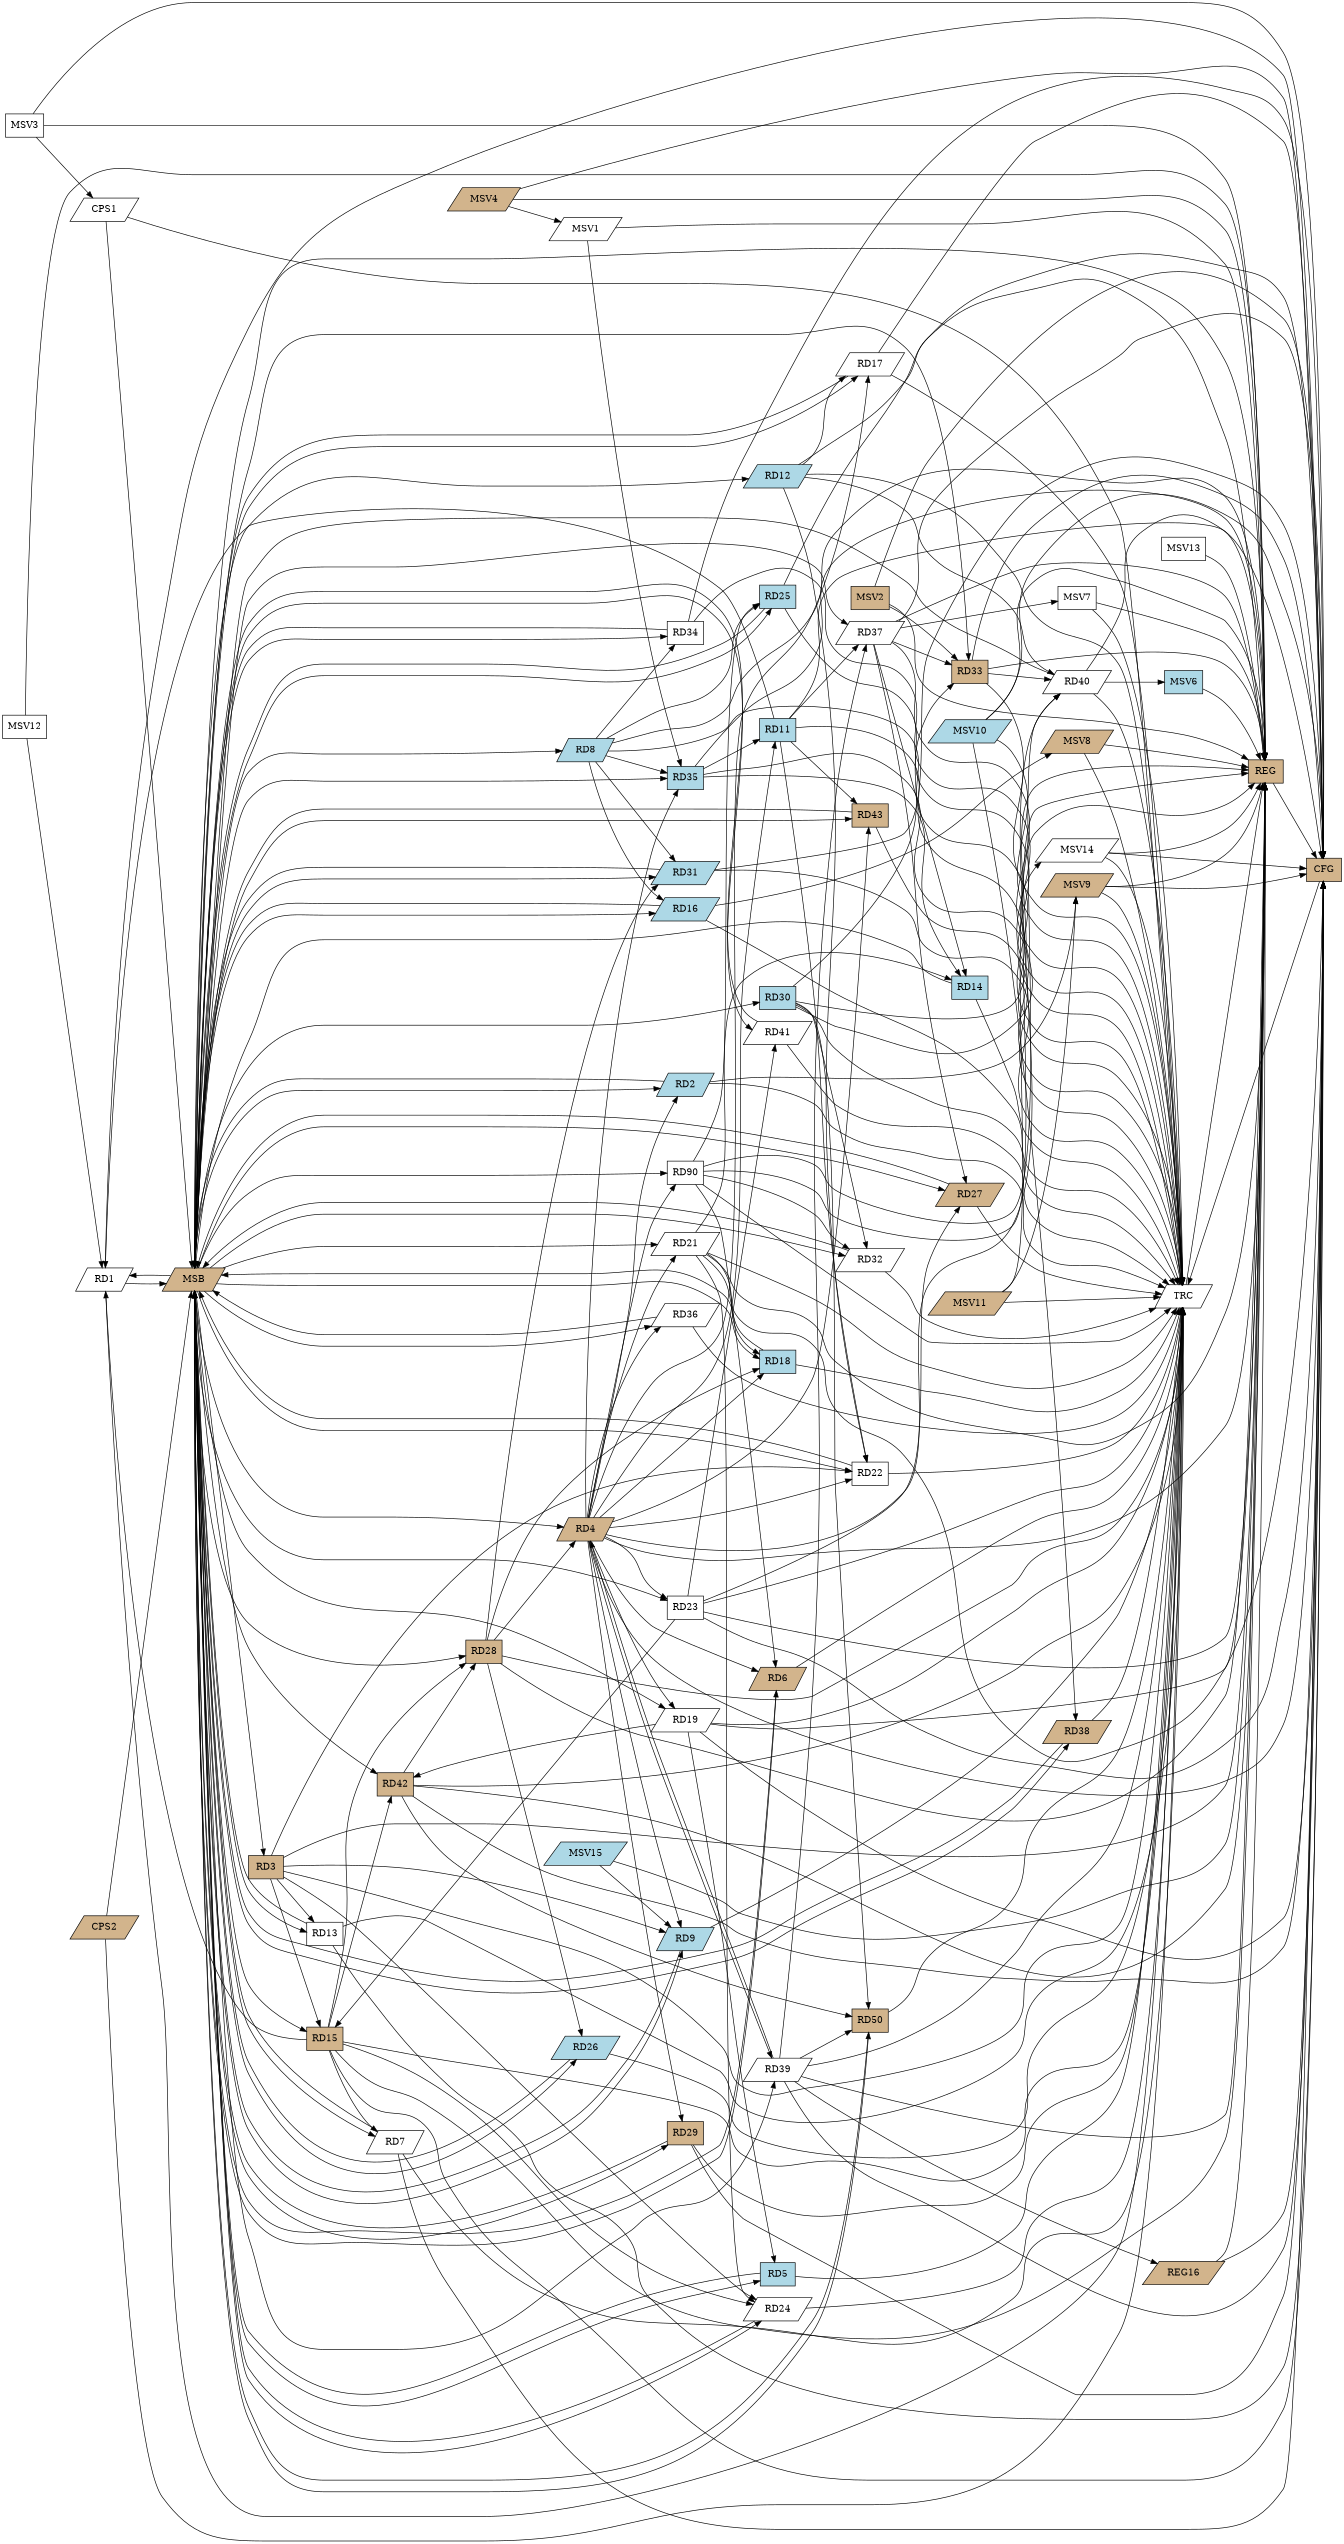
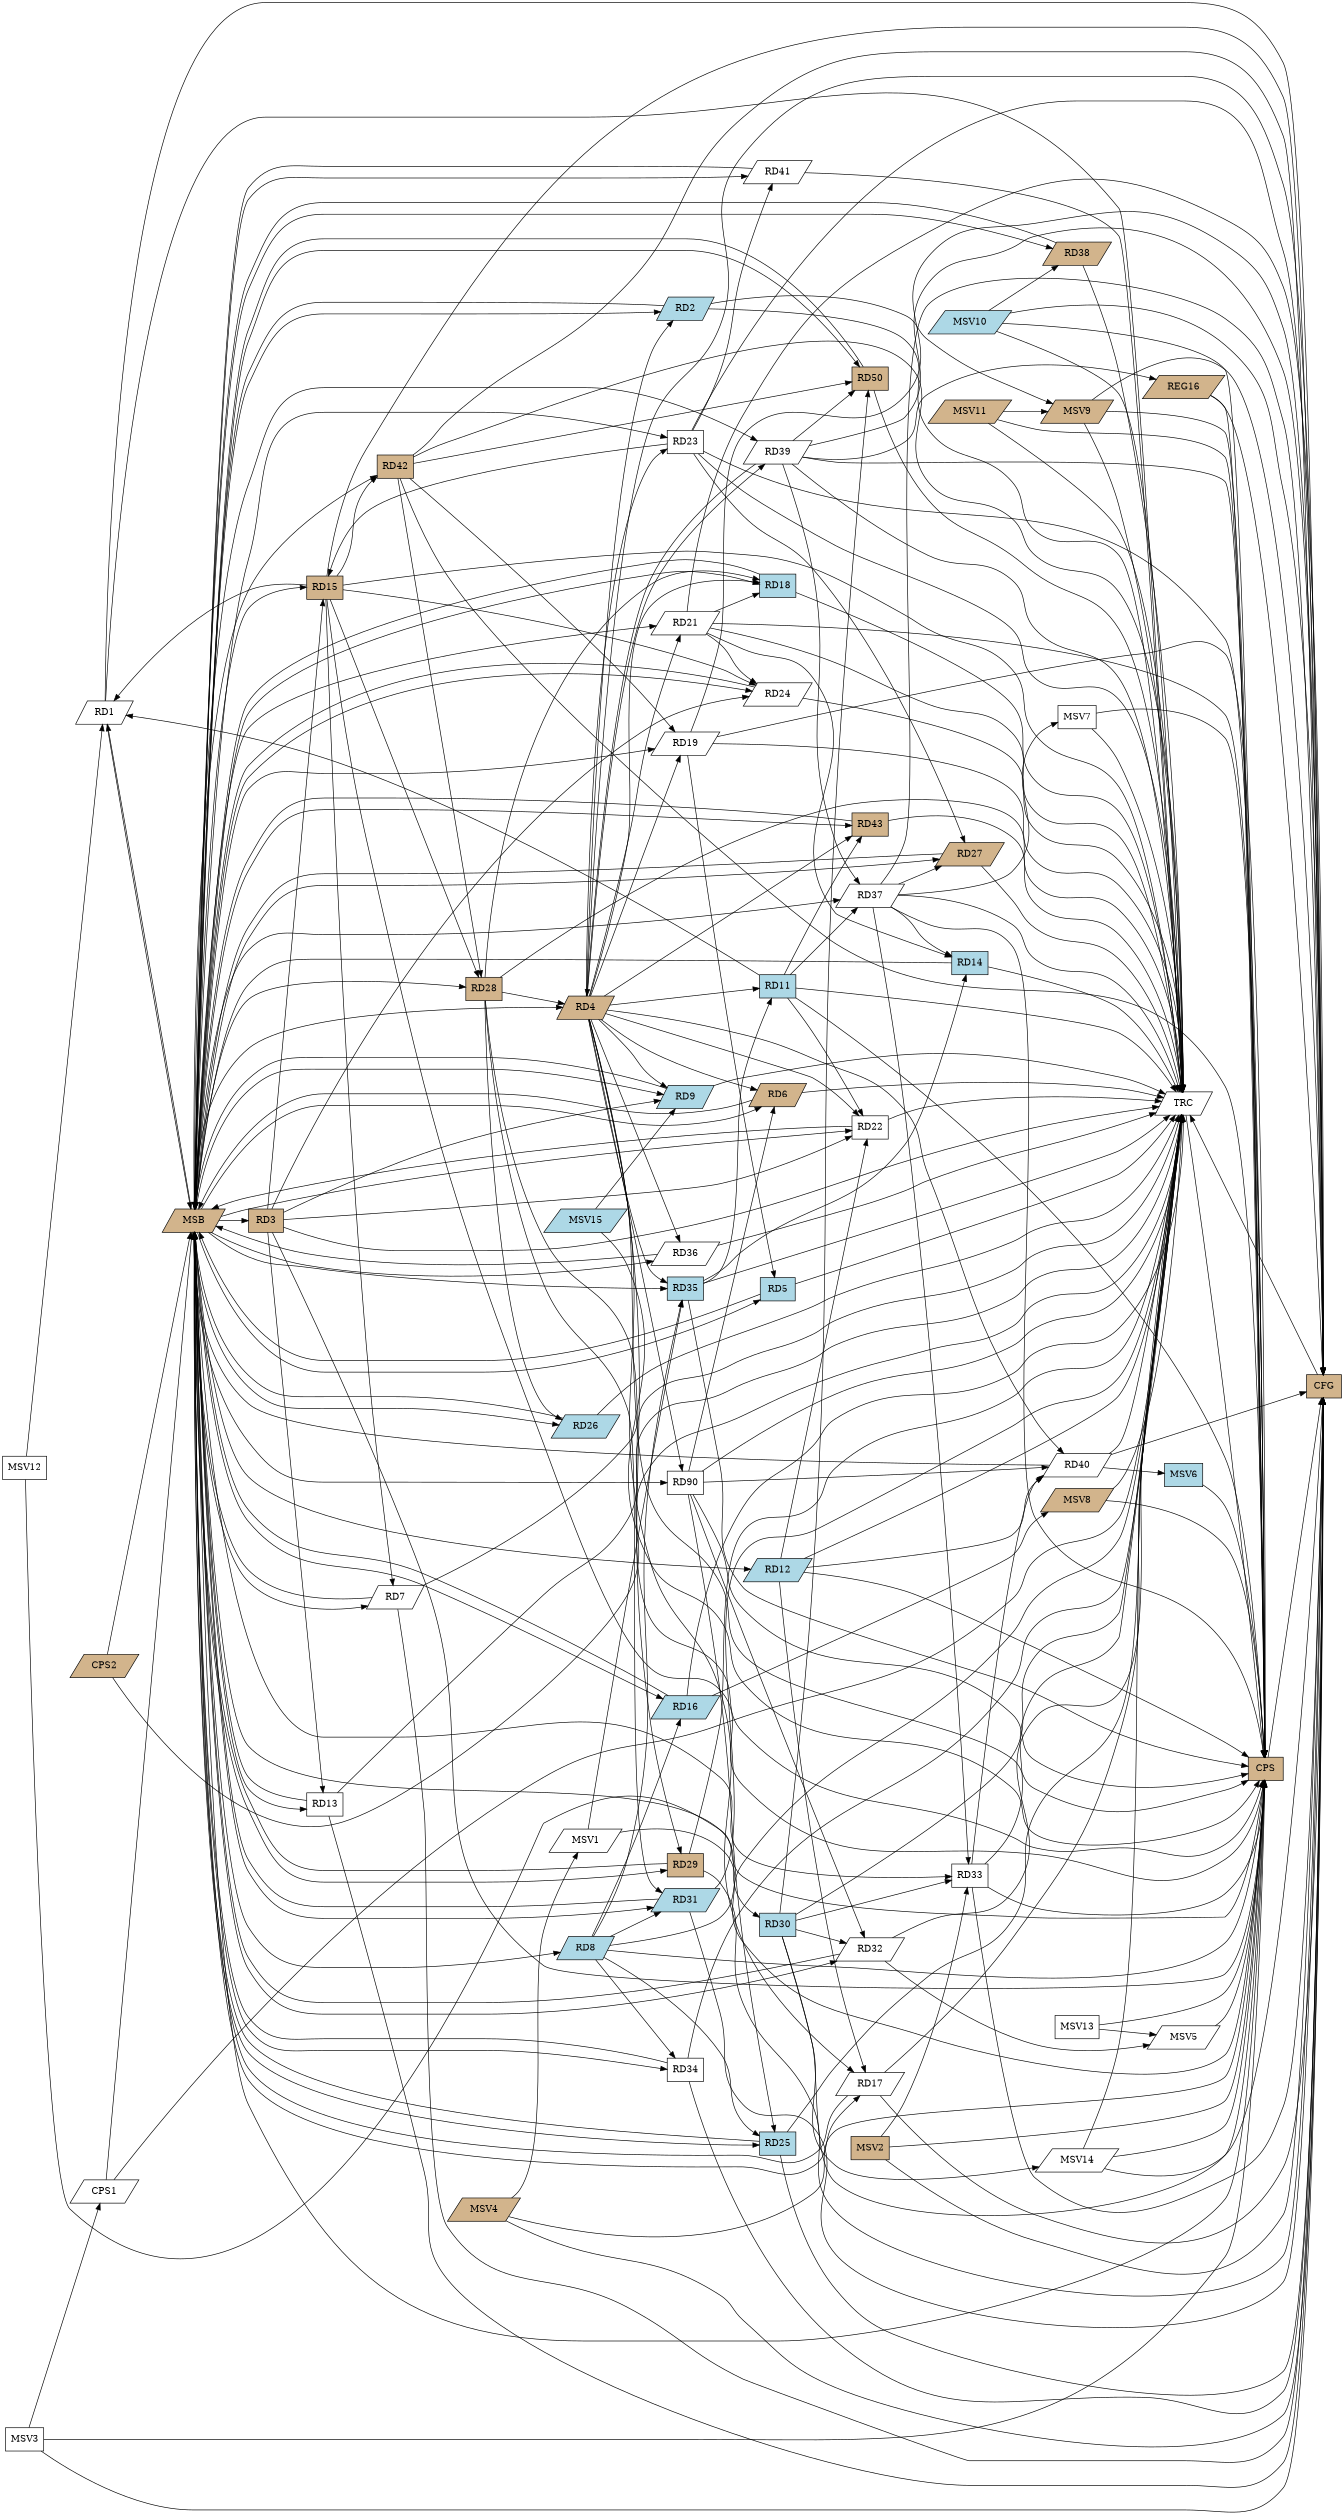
(970, 672) -> (970, 1876)
(1266, 771) -> (1266, 1769)
(536, 1745) -> (544, 598)
none -> (1184, 2037)
